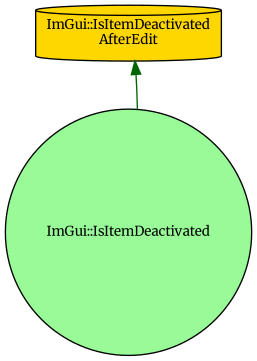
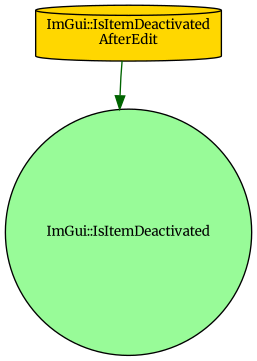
(137, 92) -> (121, 78)
